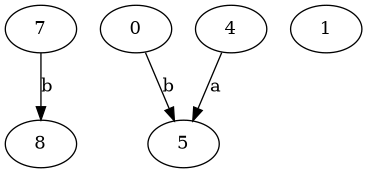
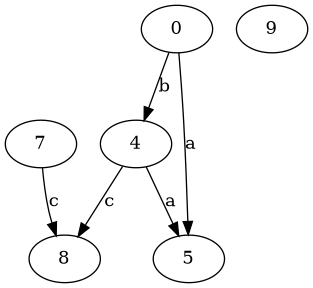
(326, 29) -> (272, 29)
none -> (159, 80)
(48, 87) -> (54, 201)
(169, 87) -> (191, 144)
none -> (104, 196)
